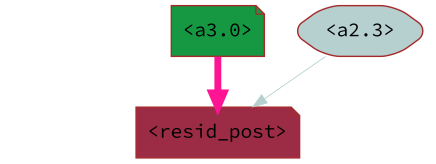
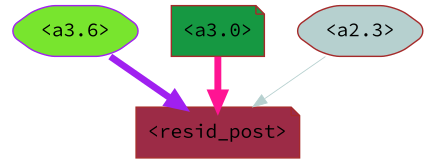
none -> (75, 31)
